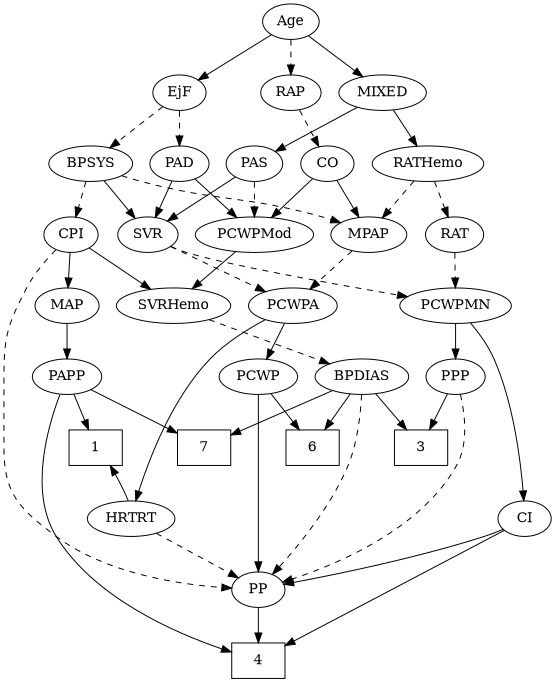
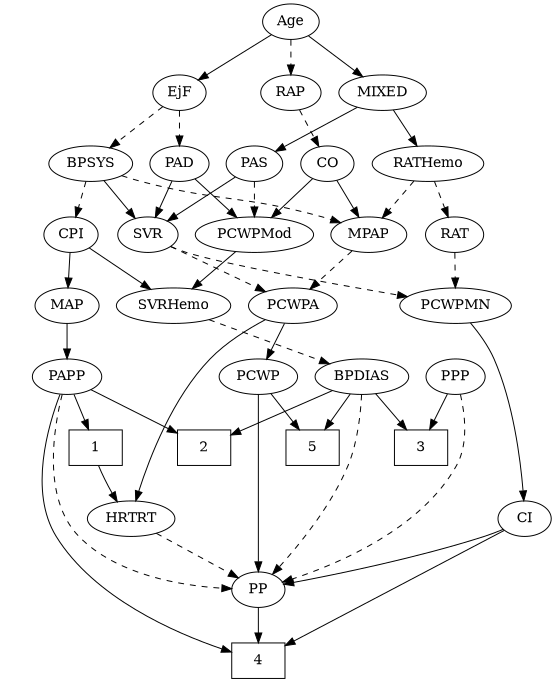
(456, 336) -> none
(204, 448) -> (204, 448)
(313, 448) -> (313, 448)
(9, 483) -> (81, 538)
(122, 487) -> (105, 480)
